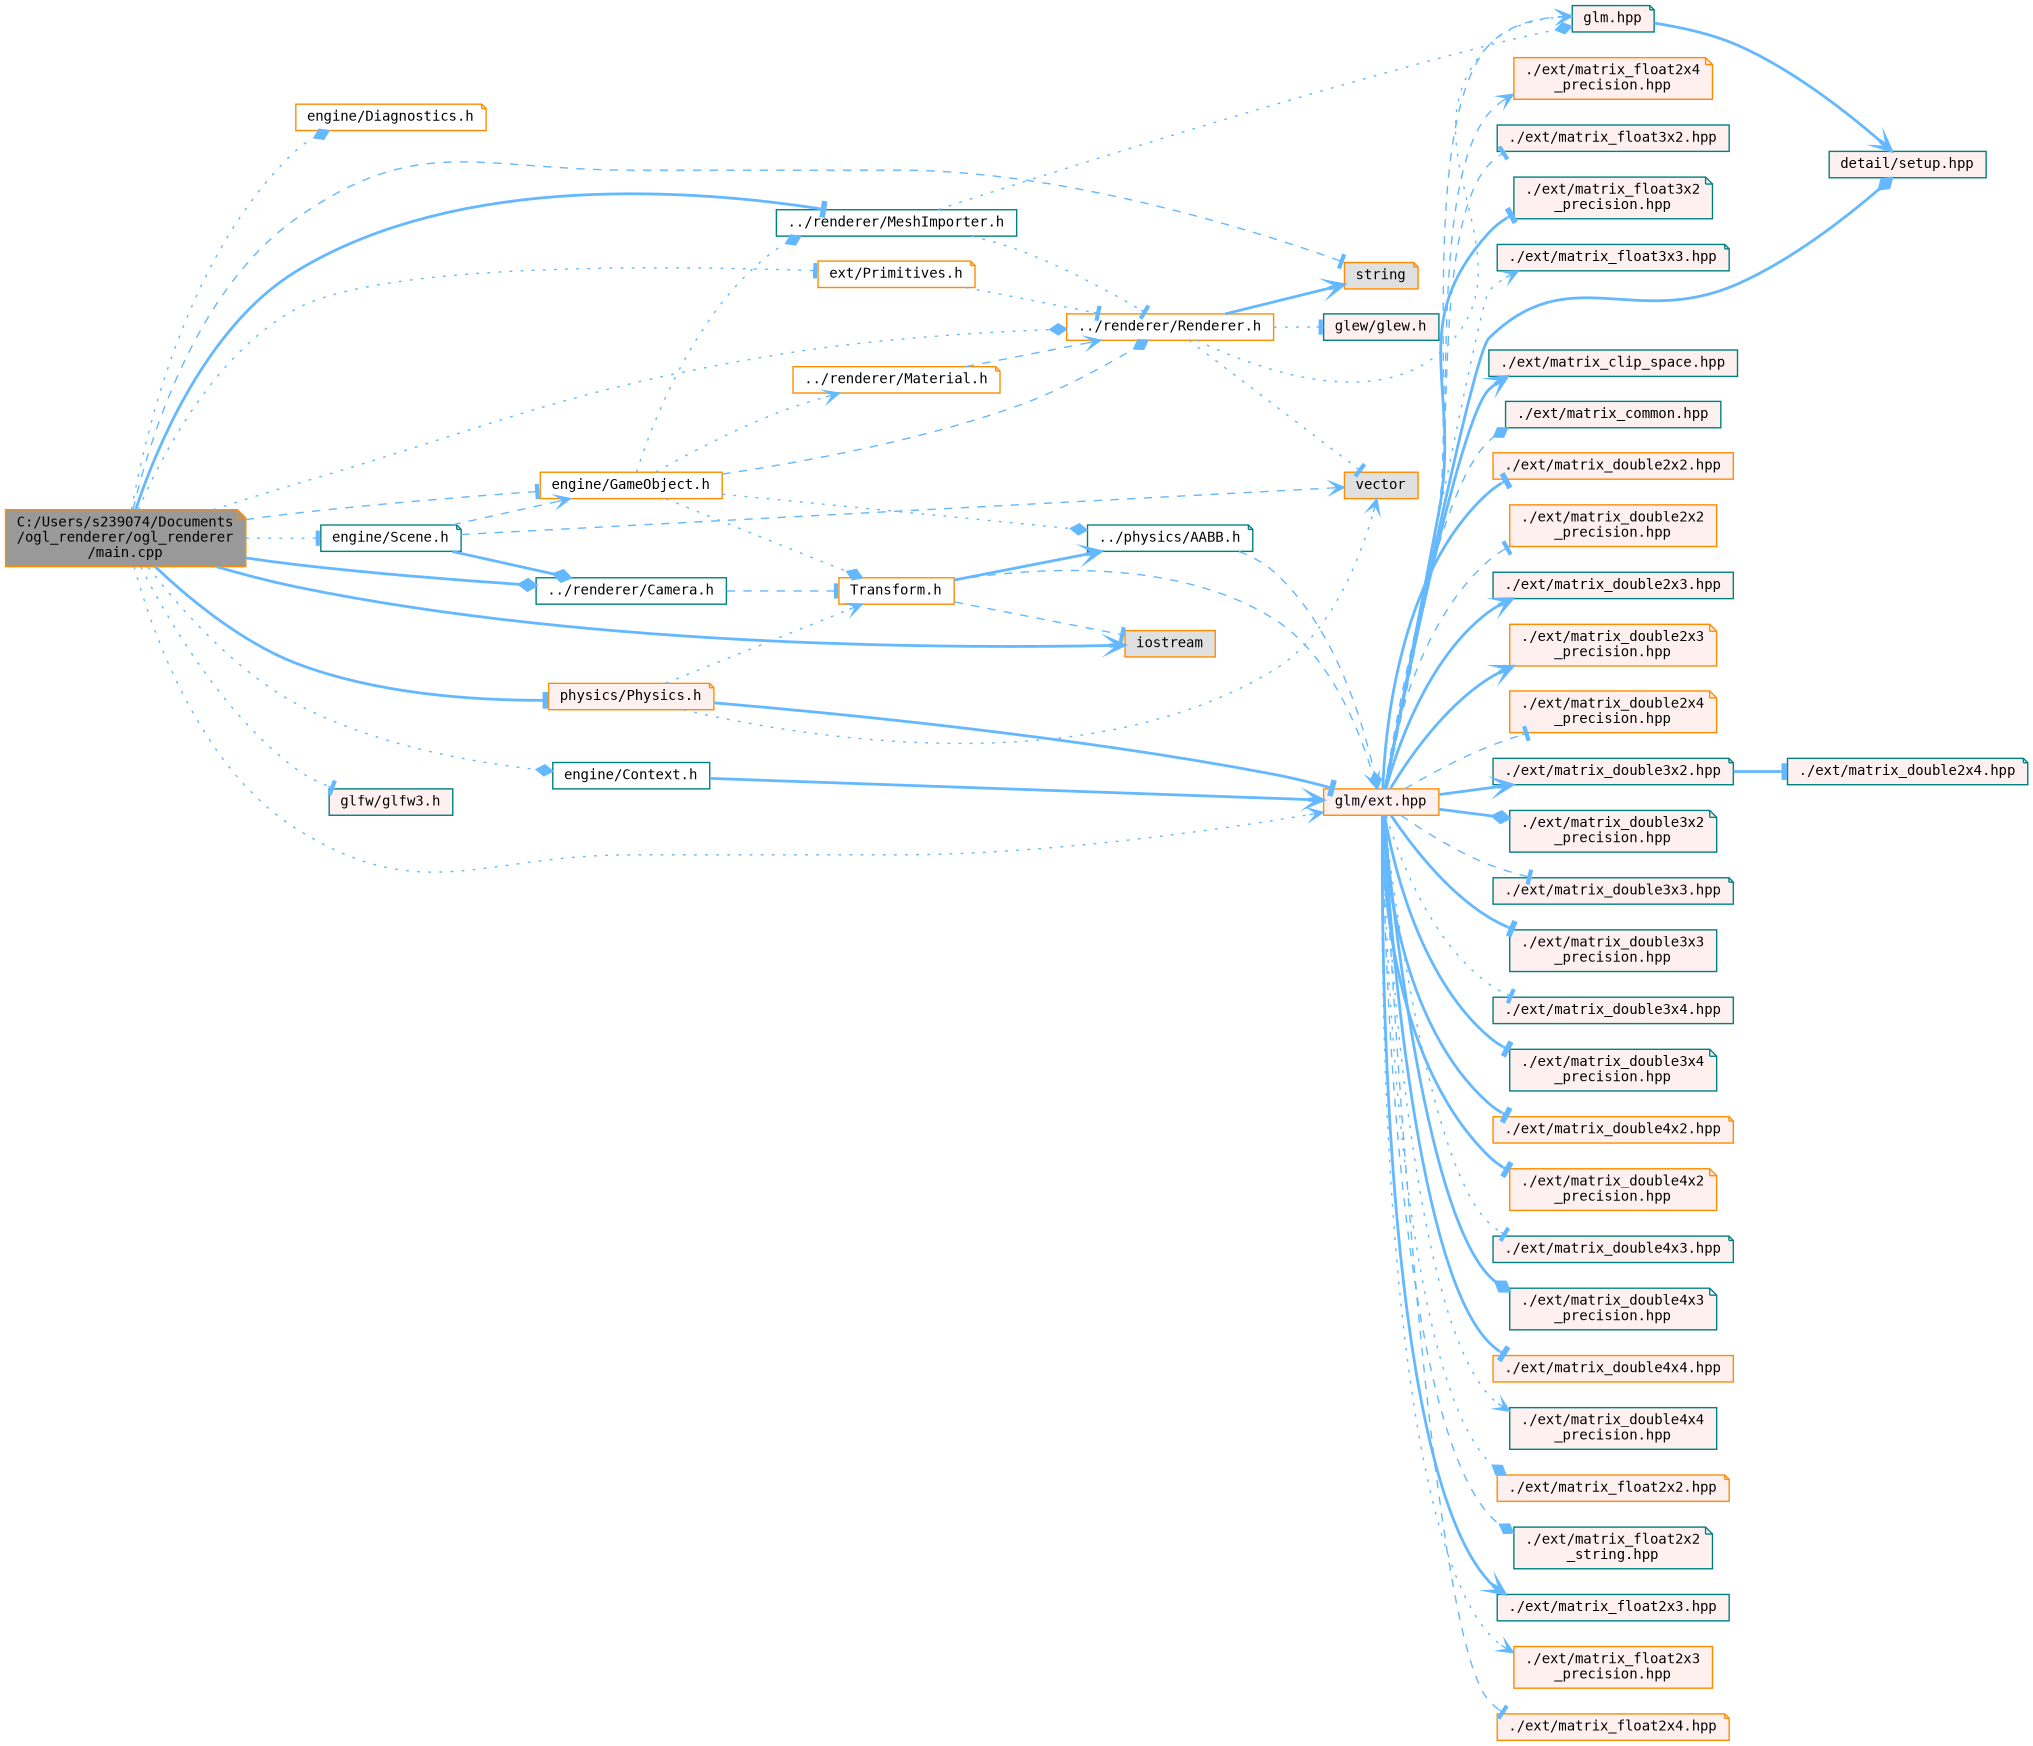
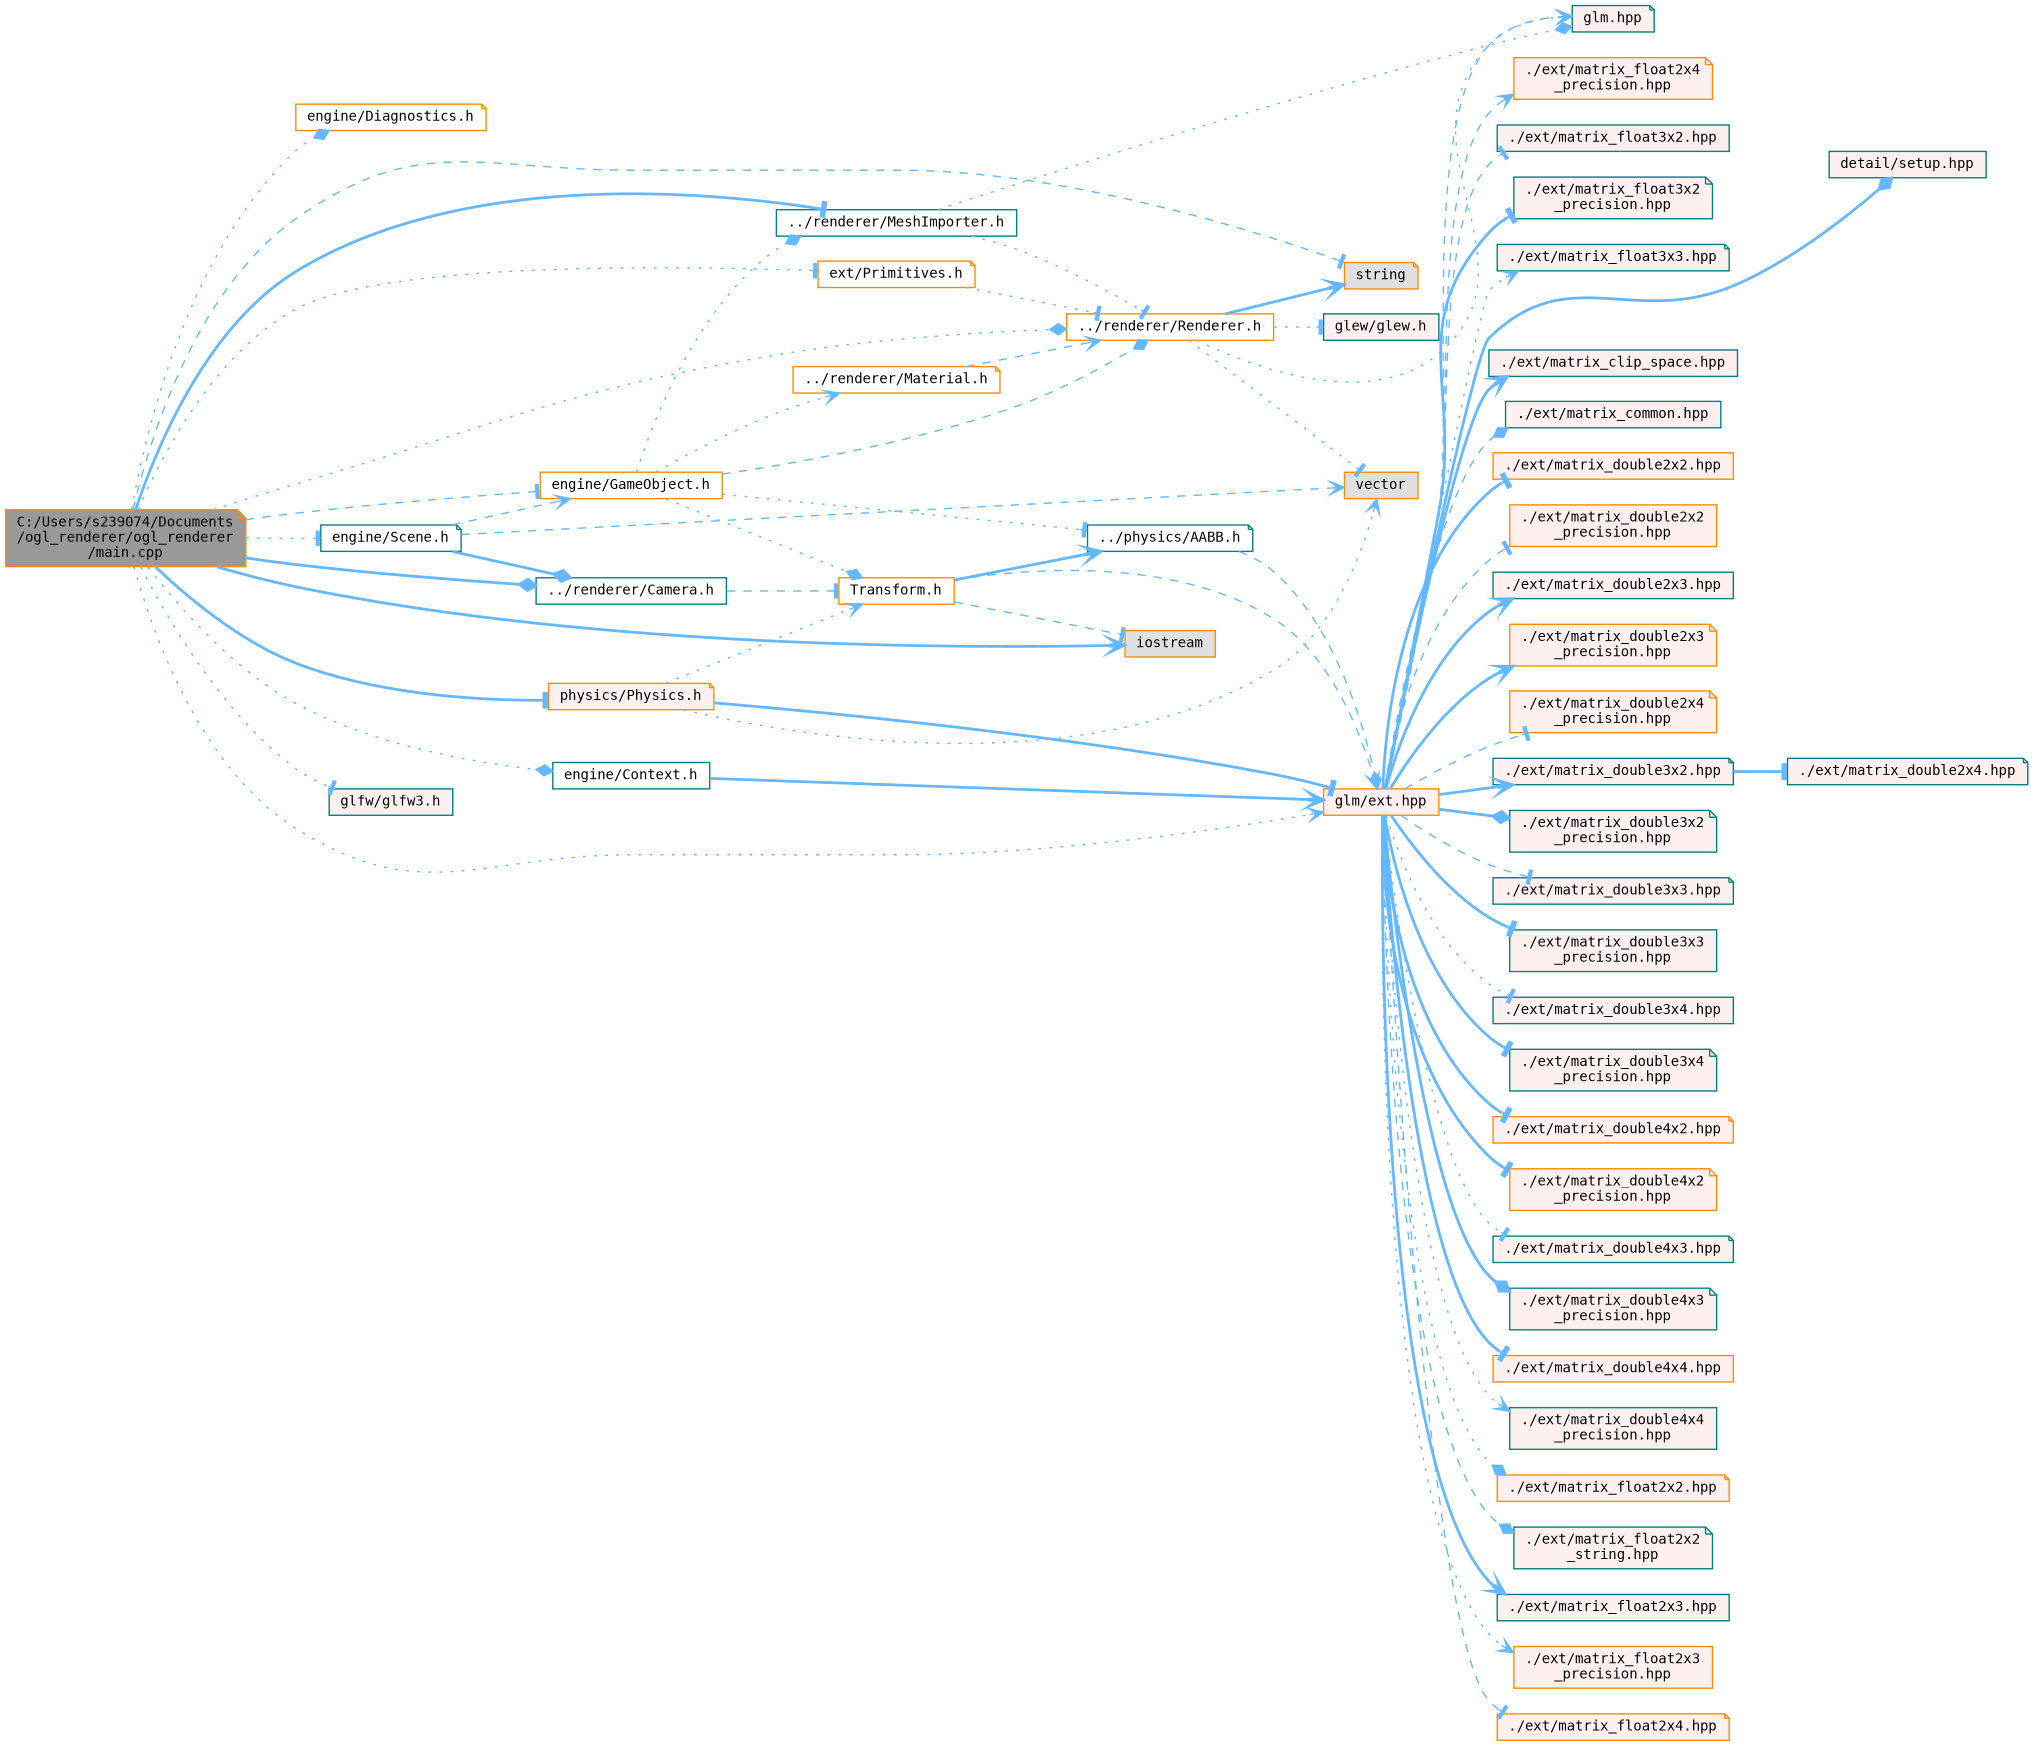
(1776, 65) -> none
(955, 517) -> (955, 517)
